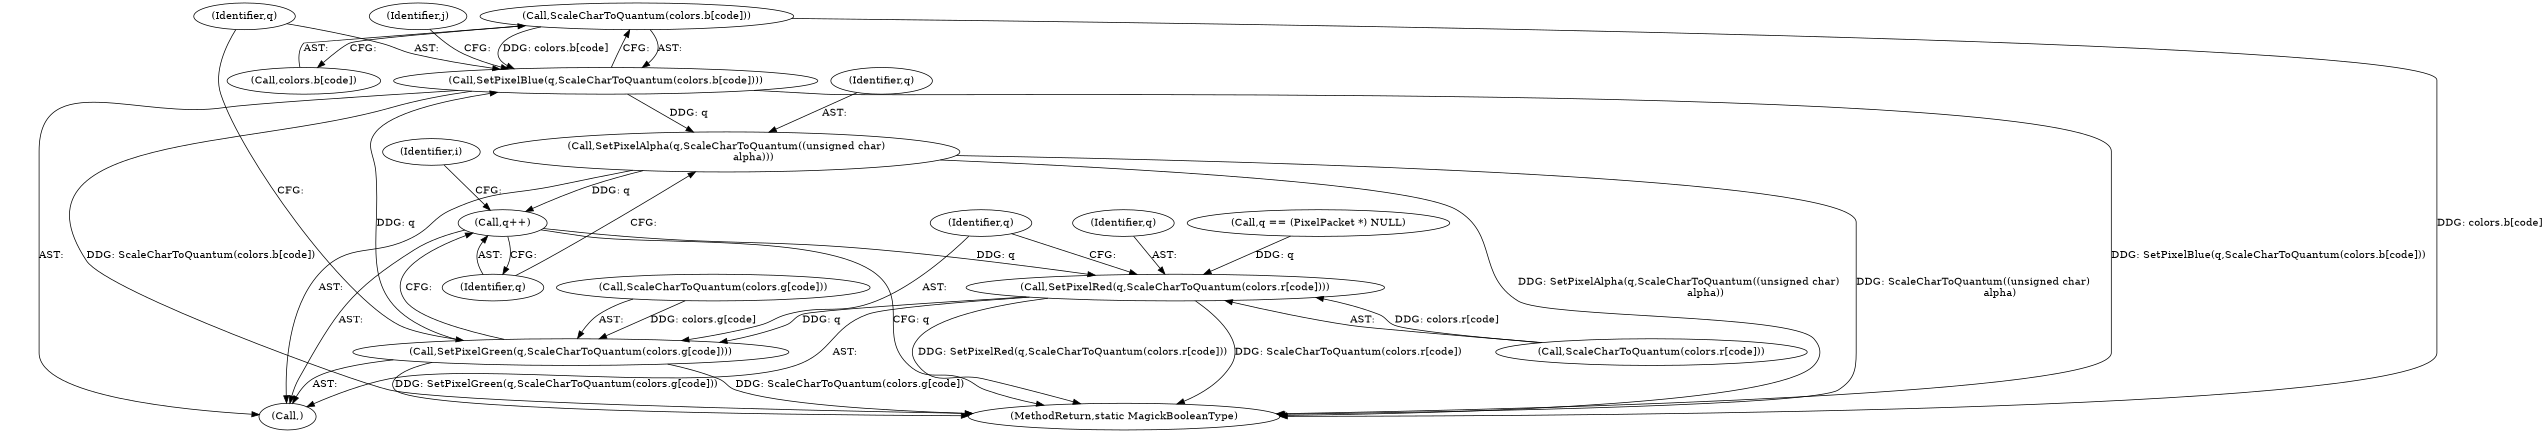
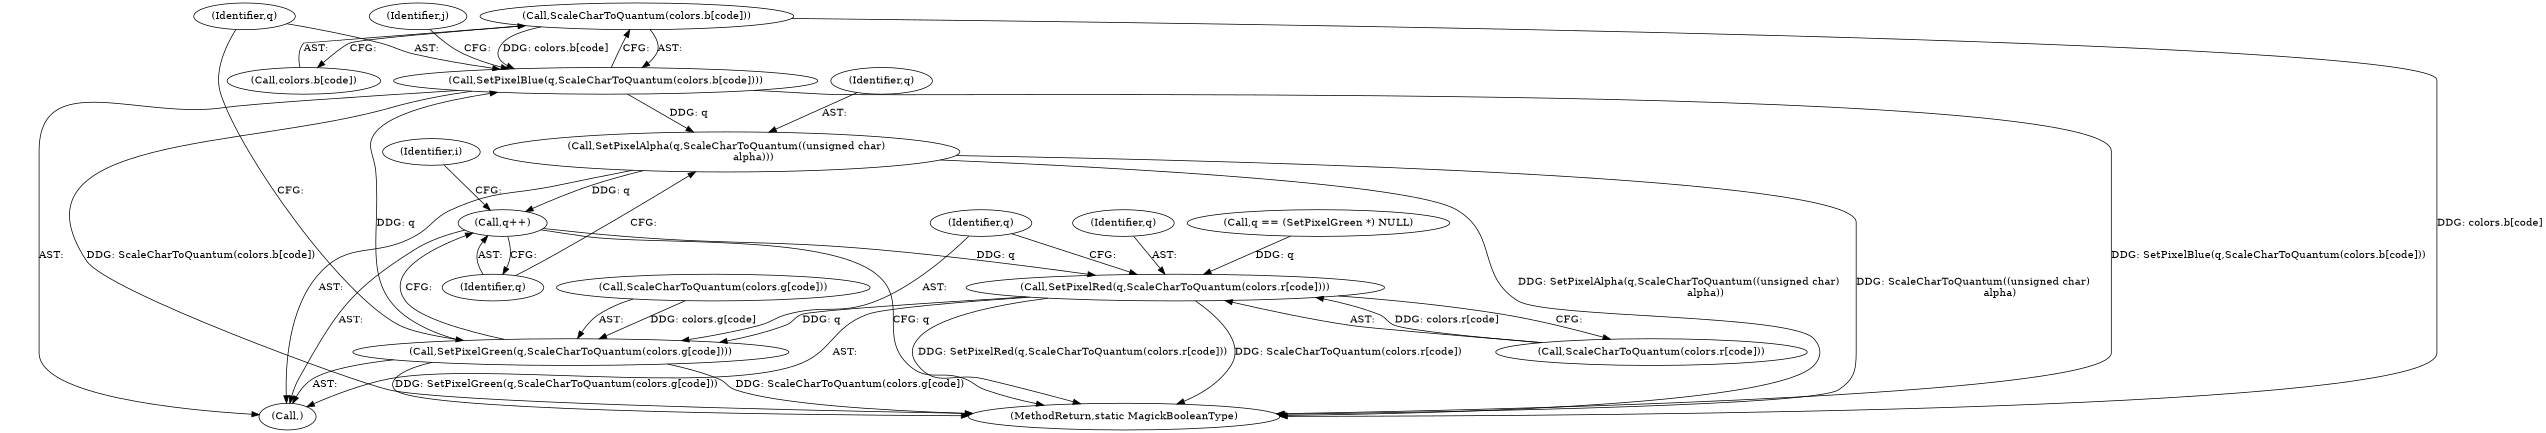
(1318, 223) -> (1318, 223)
none -> (1472, 310)
